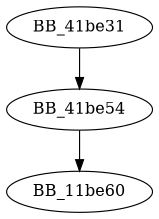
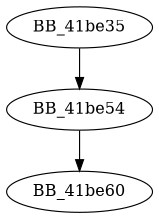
(80, 27) -> (80, 27)
(80, 192) -> (80, 192)
